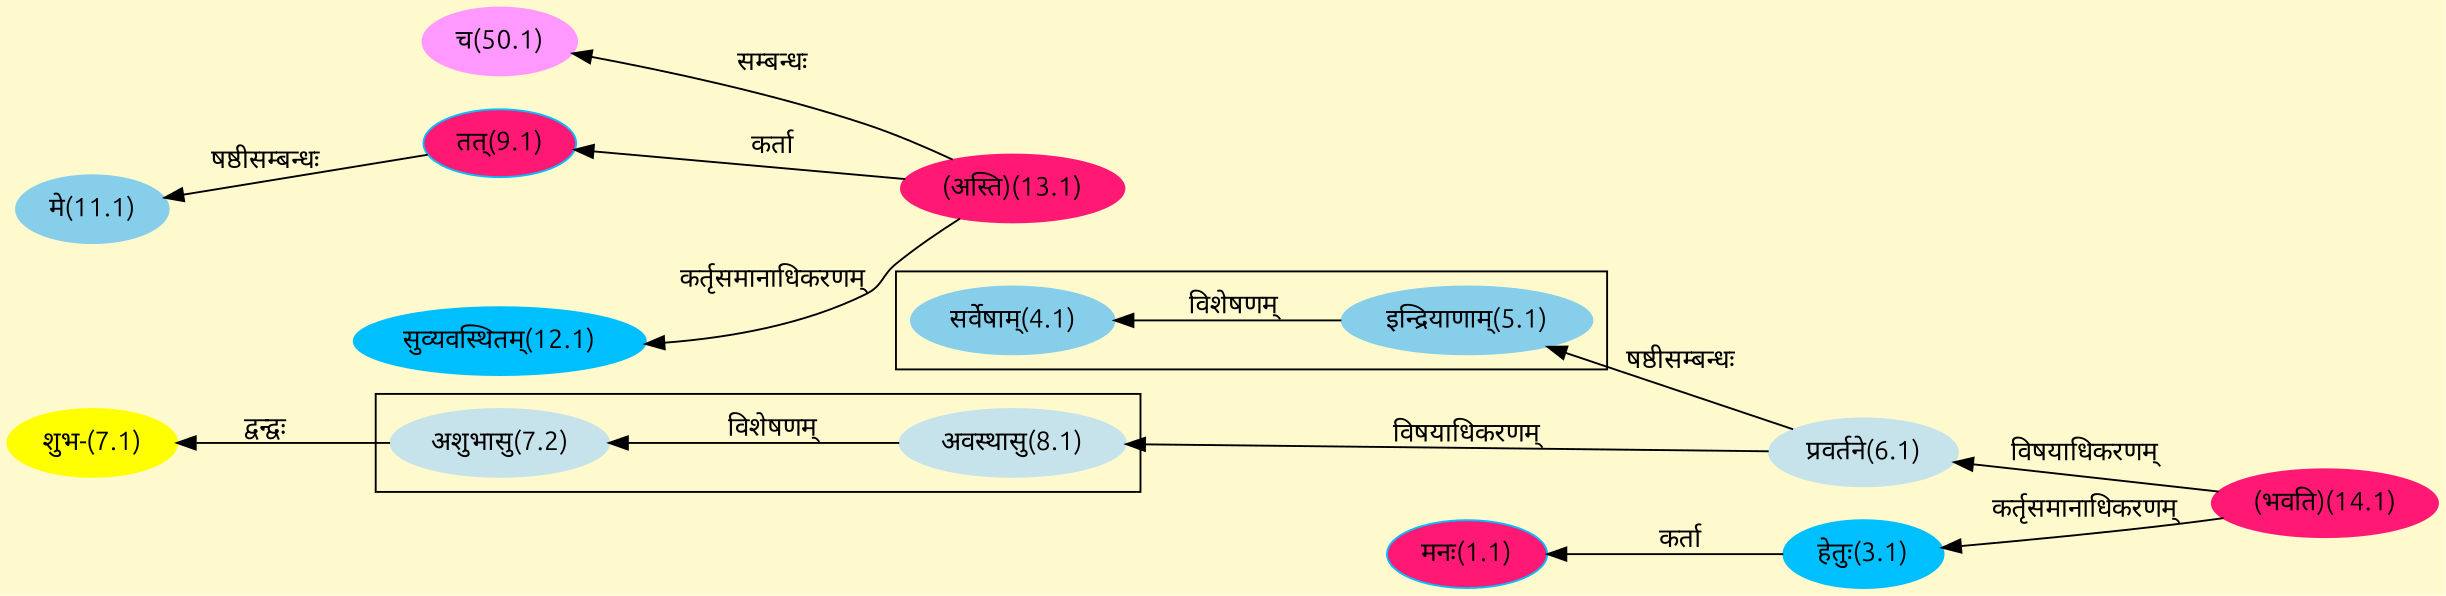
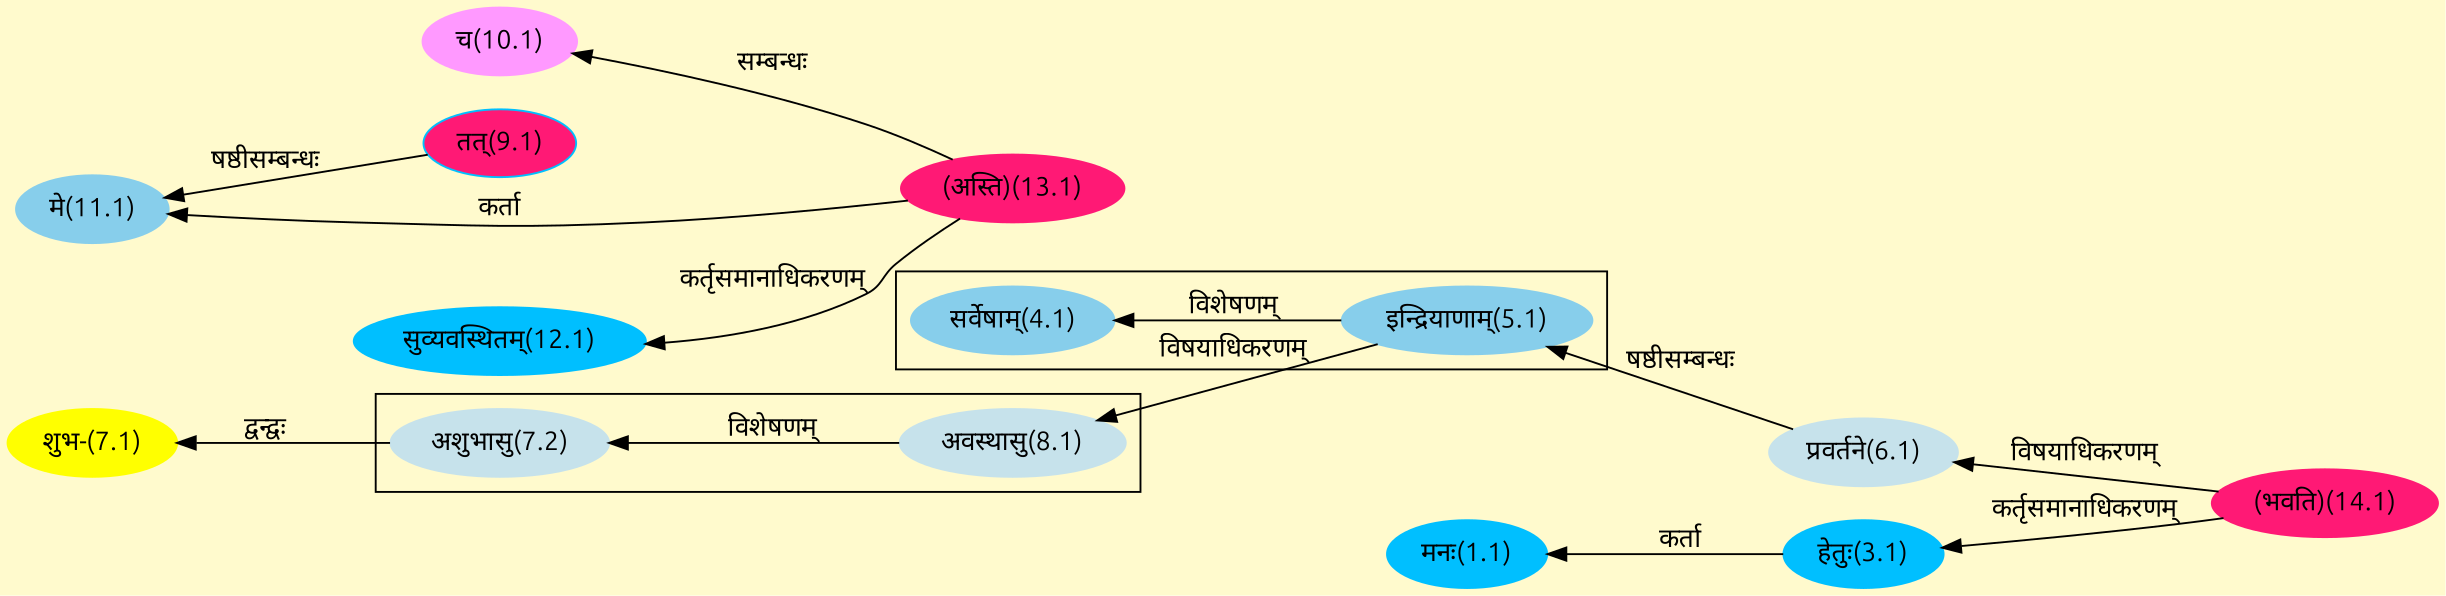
(500, 41) -> (500, 41)
(749, 165) -> (548, 226)
(1457, 448) -> (1240, 382)
(1467, 554) -> (1467, 554)
